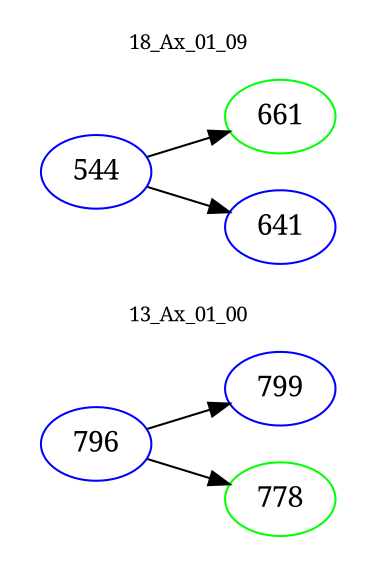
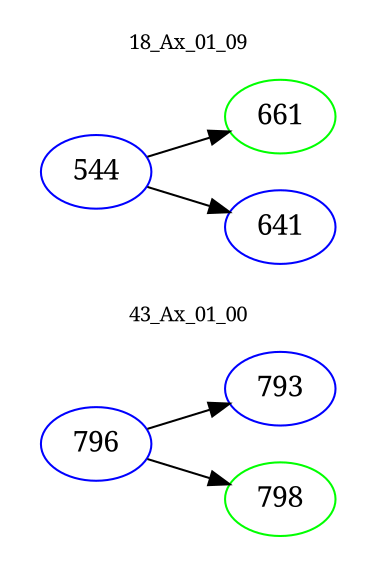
(188, 316) -> (188, 316)
(280, 389) -> (280, 389)
(280, 499) -> (280, 499)
